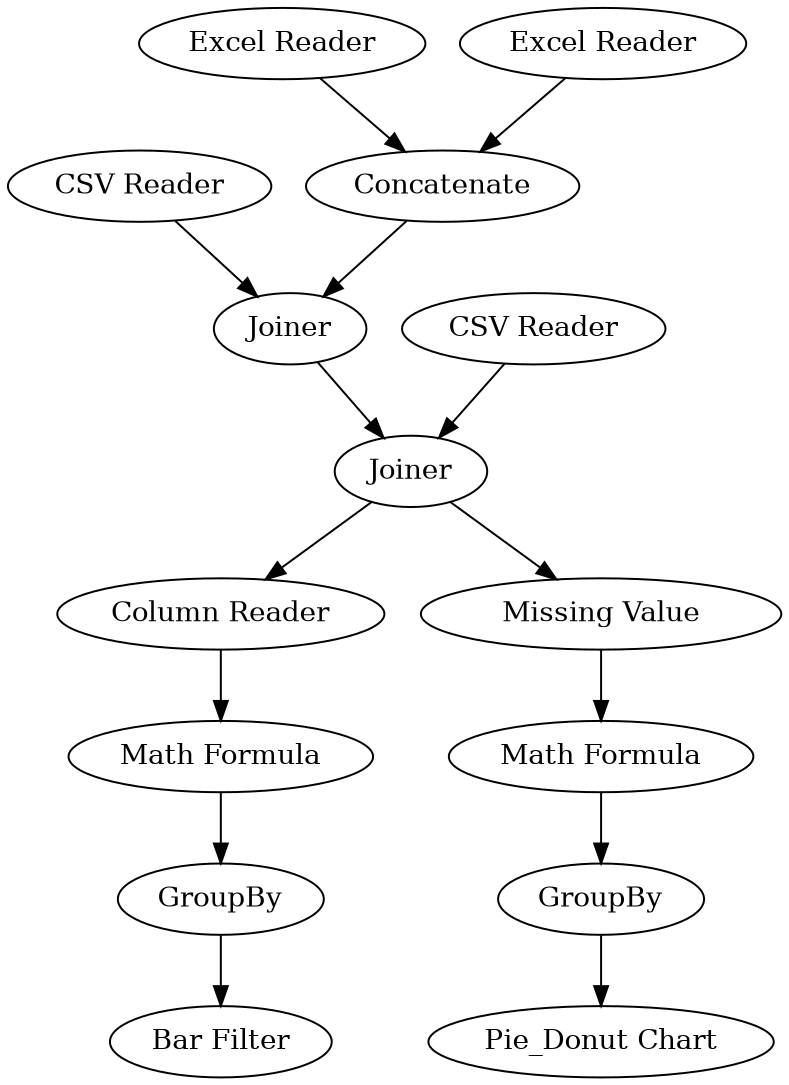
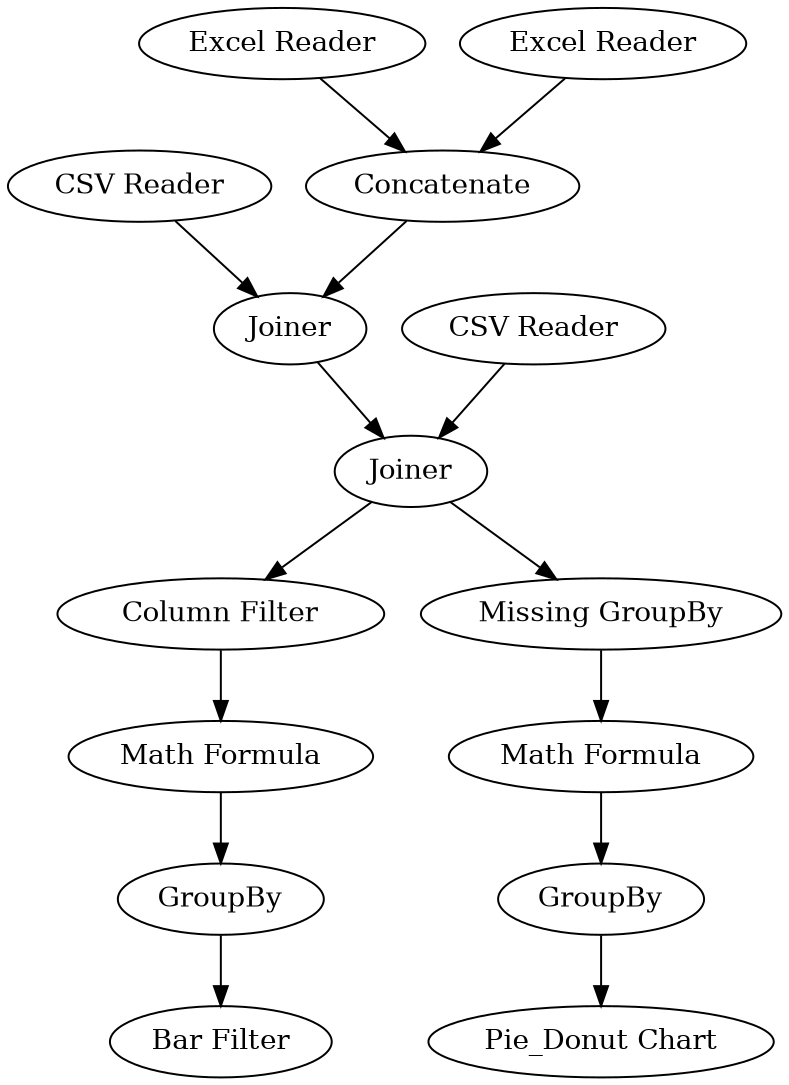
(221, 614) -> (221, 614)
(601, 614) -> (601, 614)
